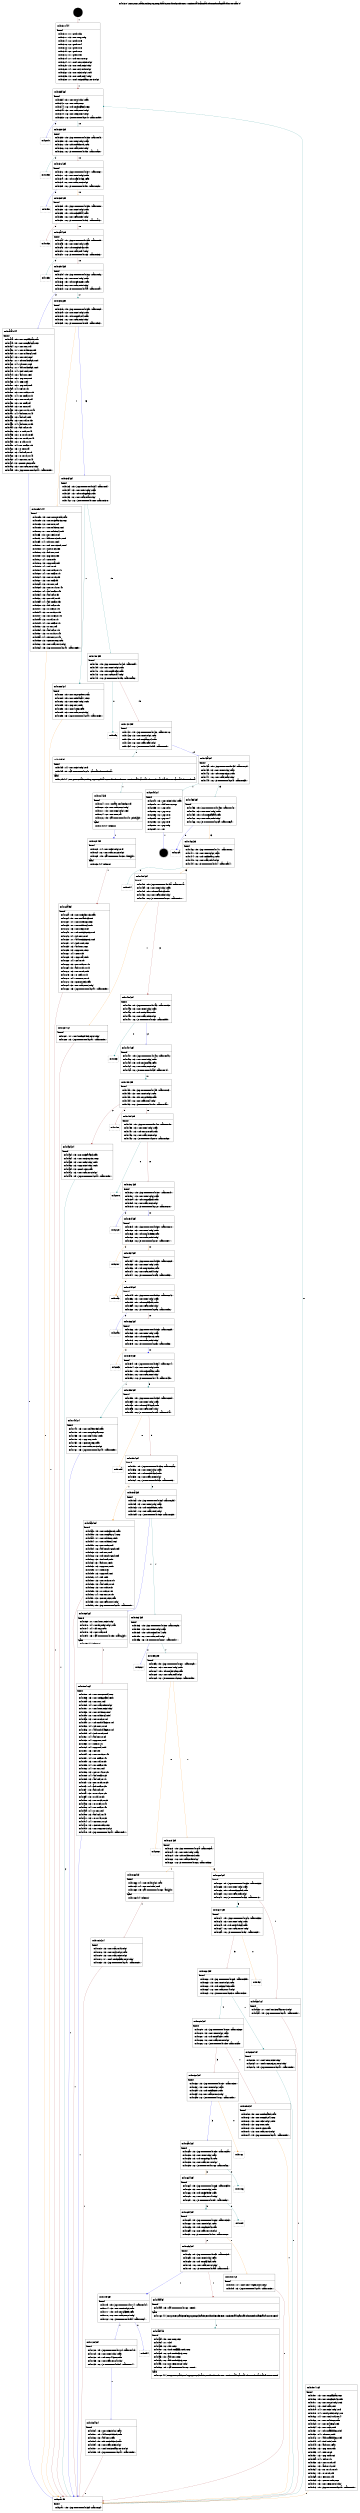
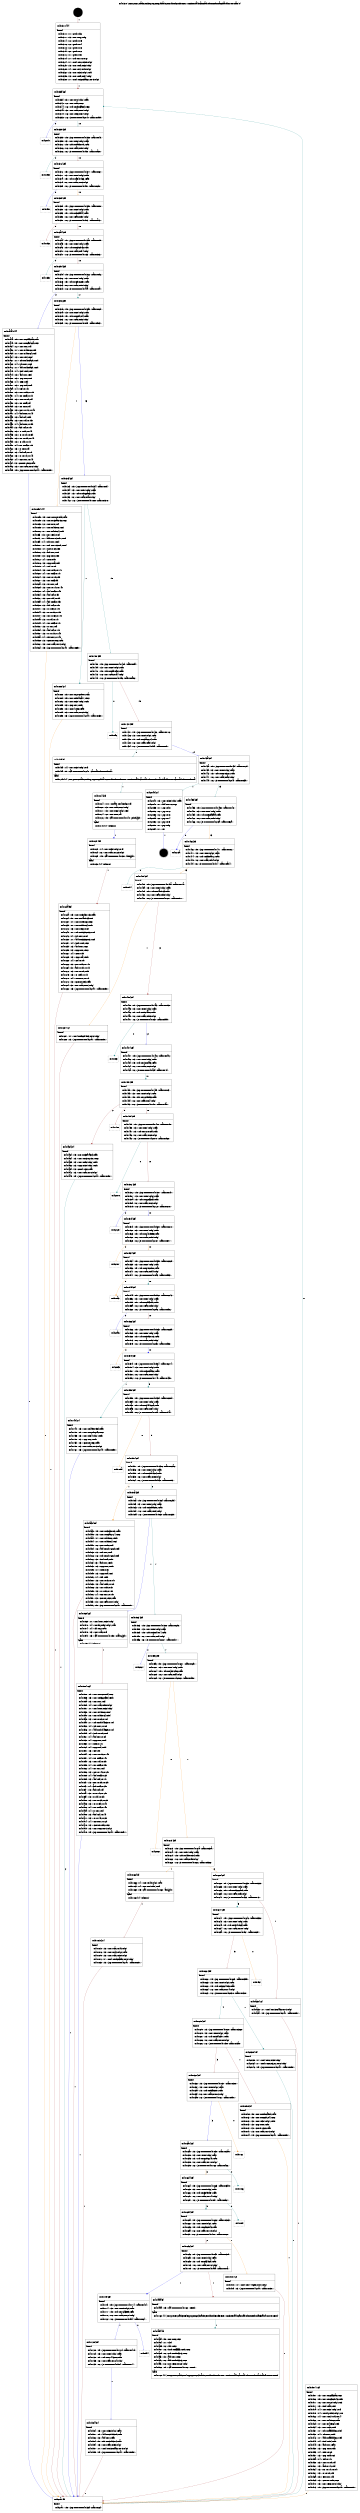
none -> (148, 1281)
